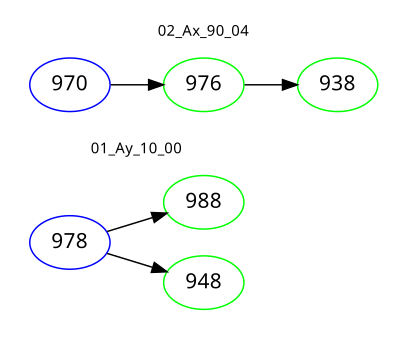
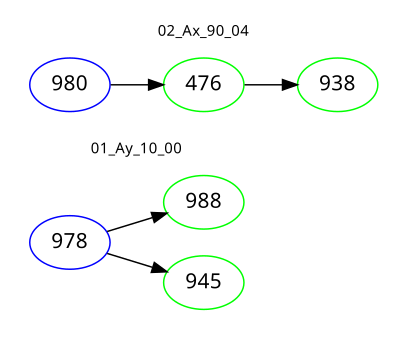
(70, 85) -> (70, 85)
(204, 85) -> (204, 85)
(204, 283) -> (204, 283)
